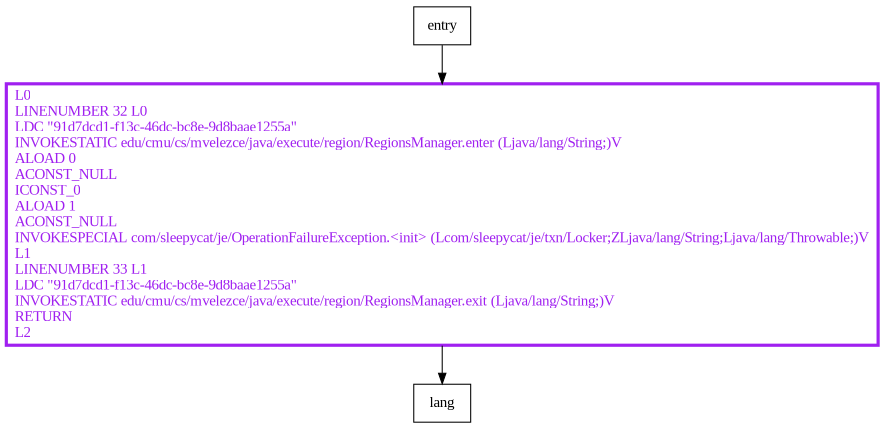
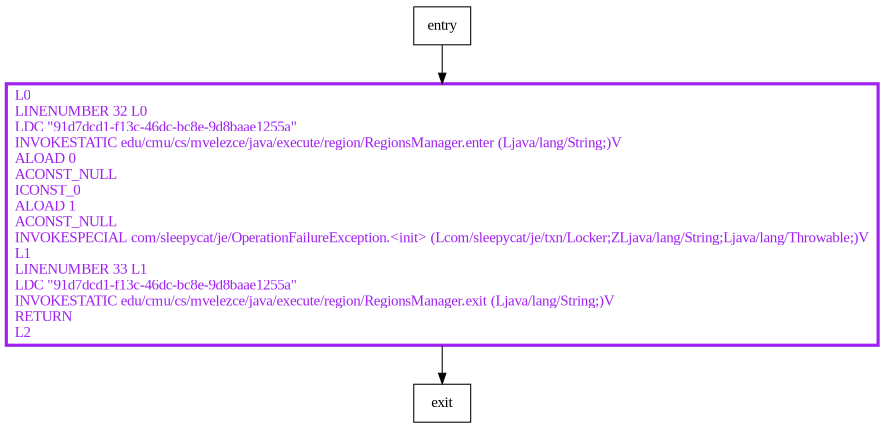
(442, 403) -> (442, 403)
